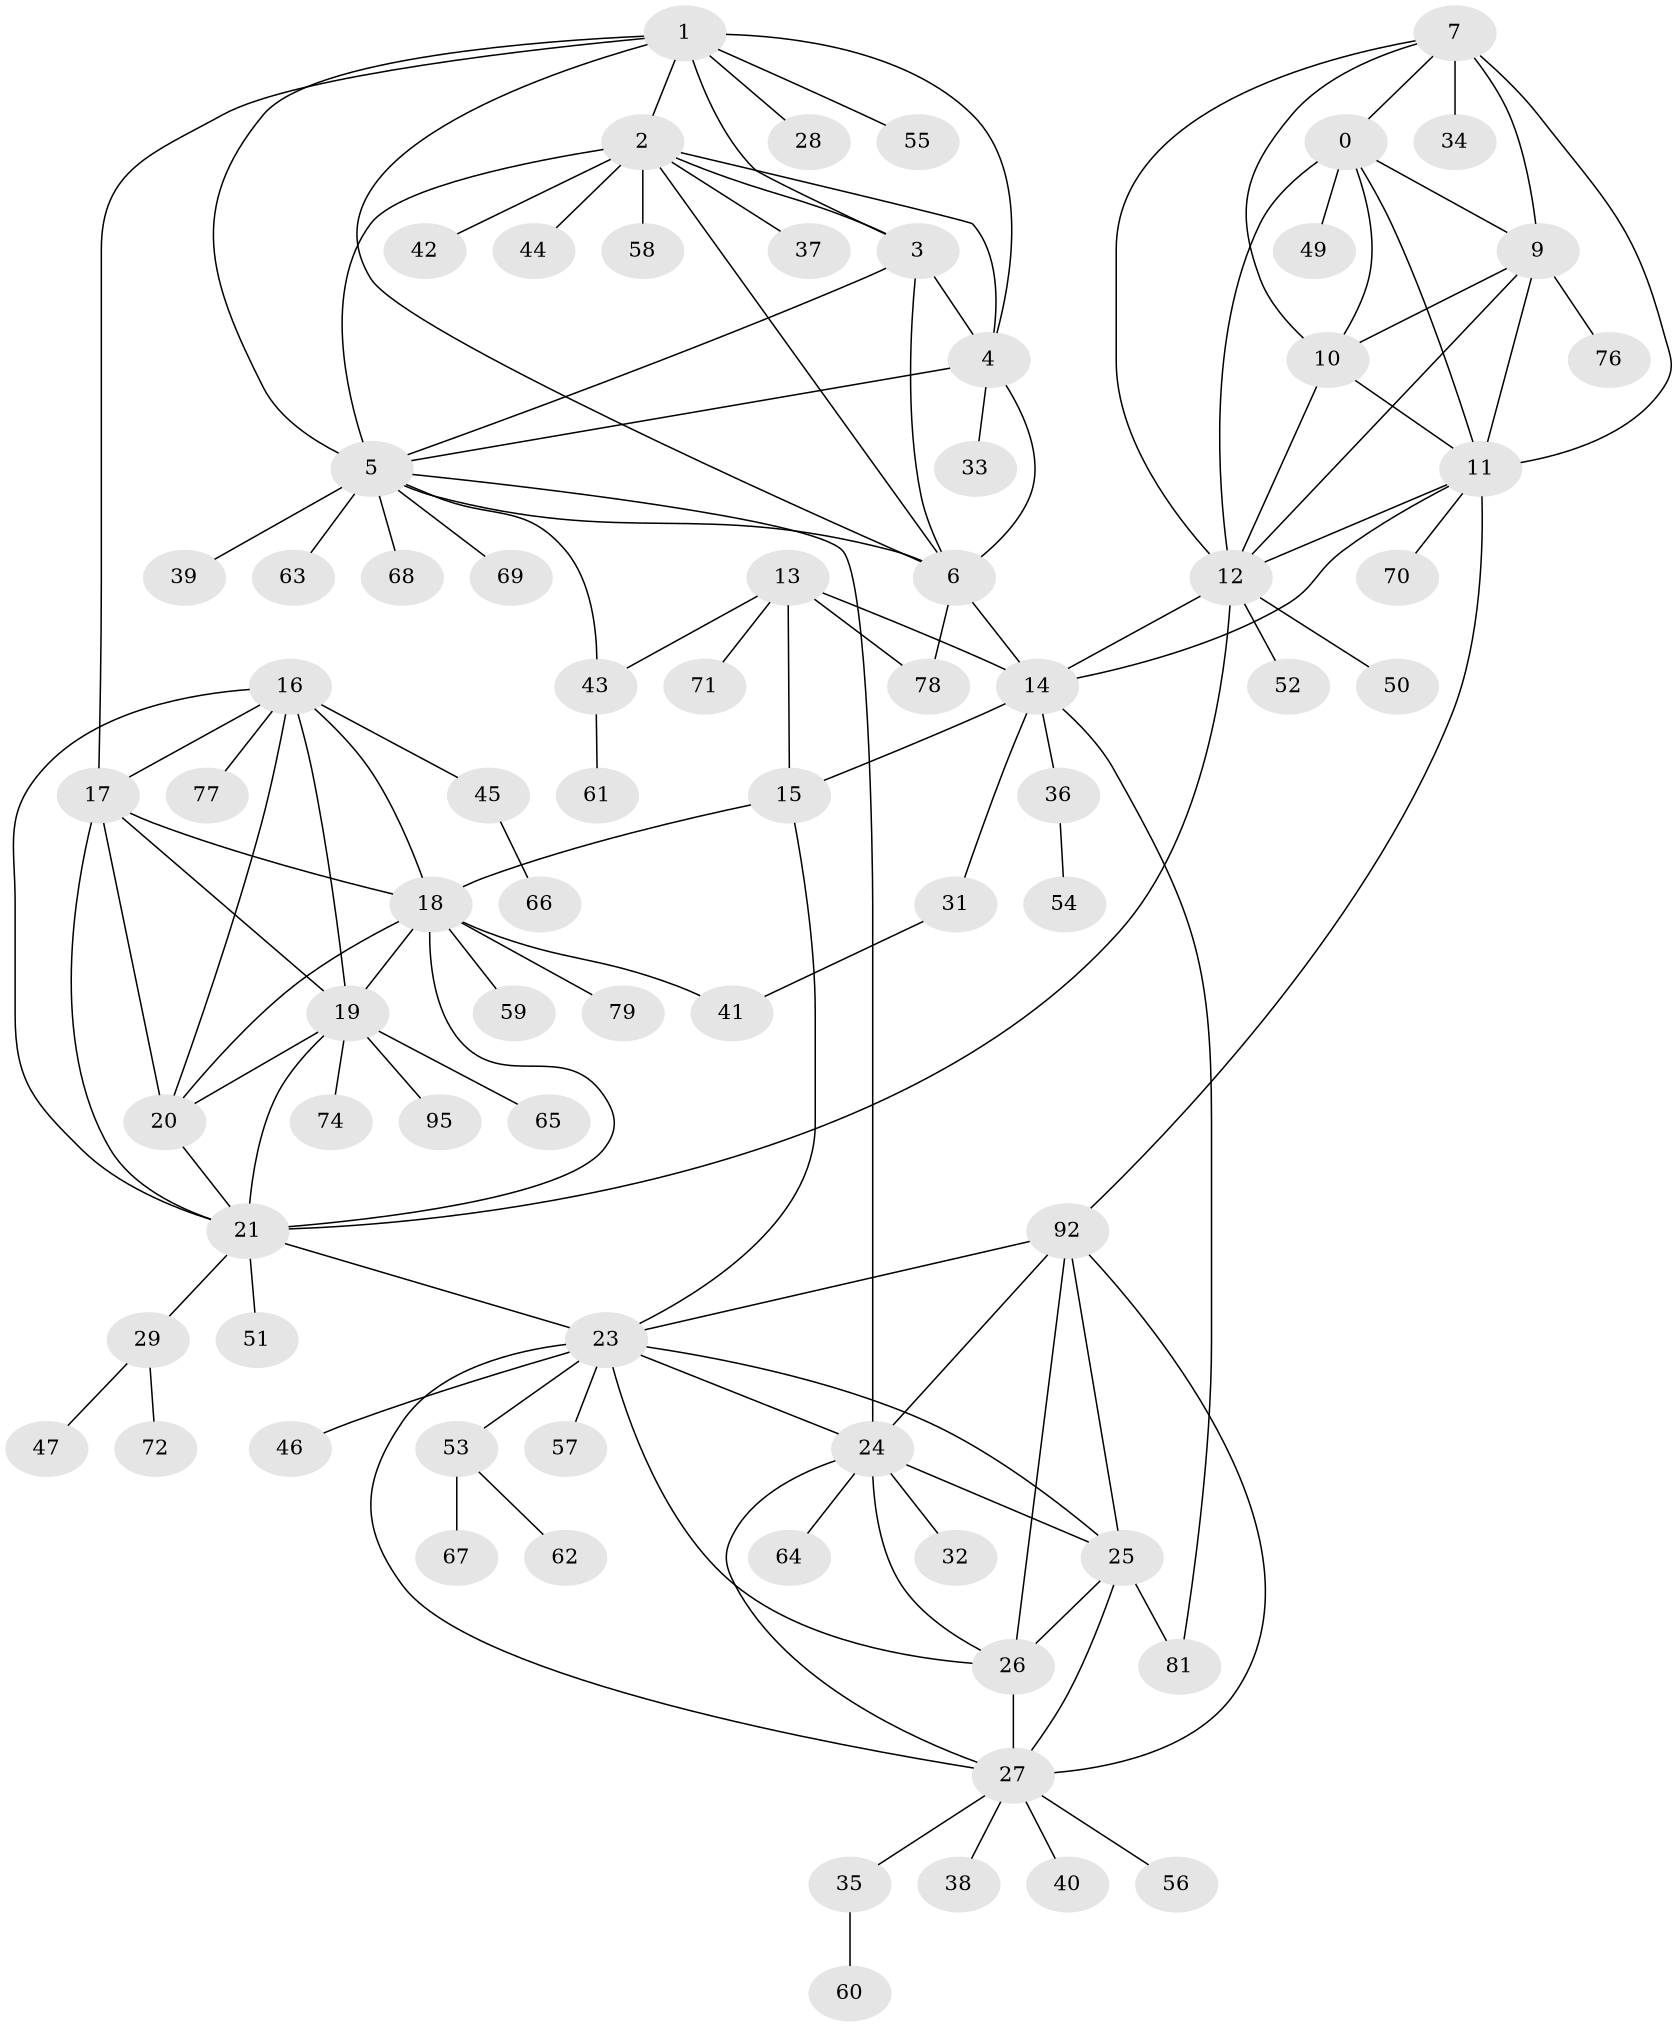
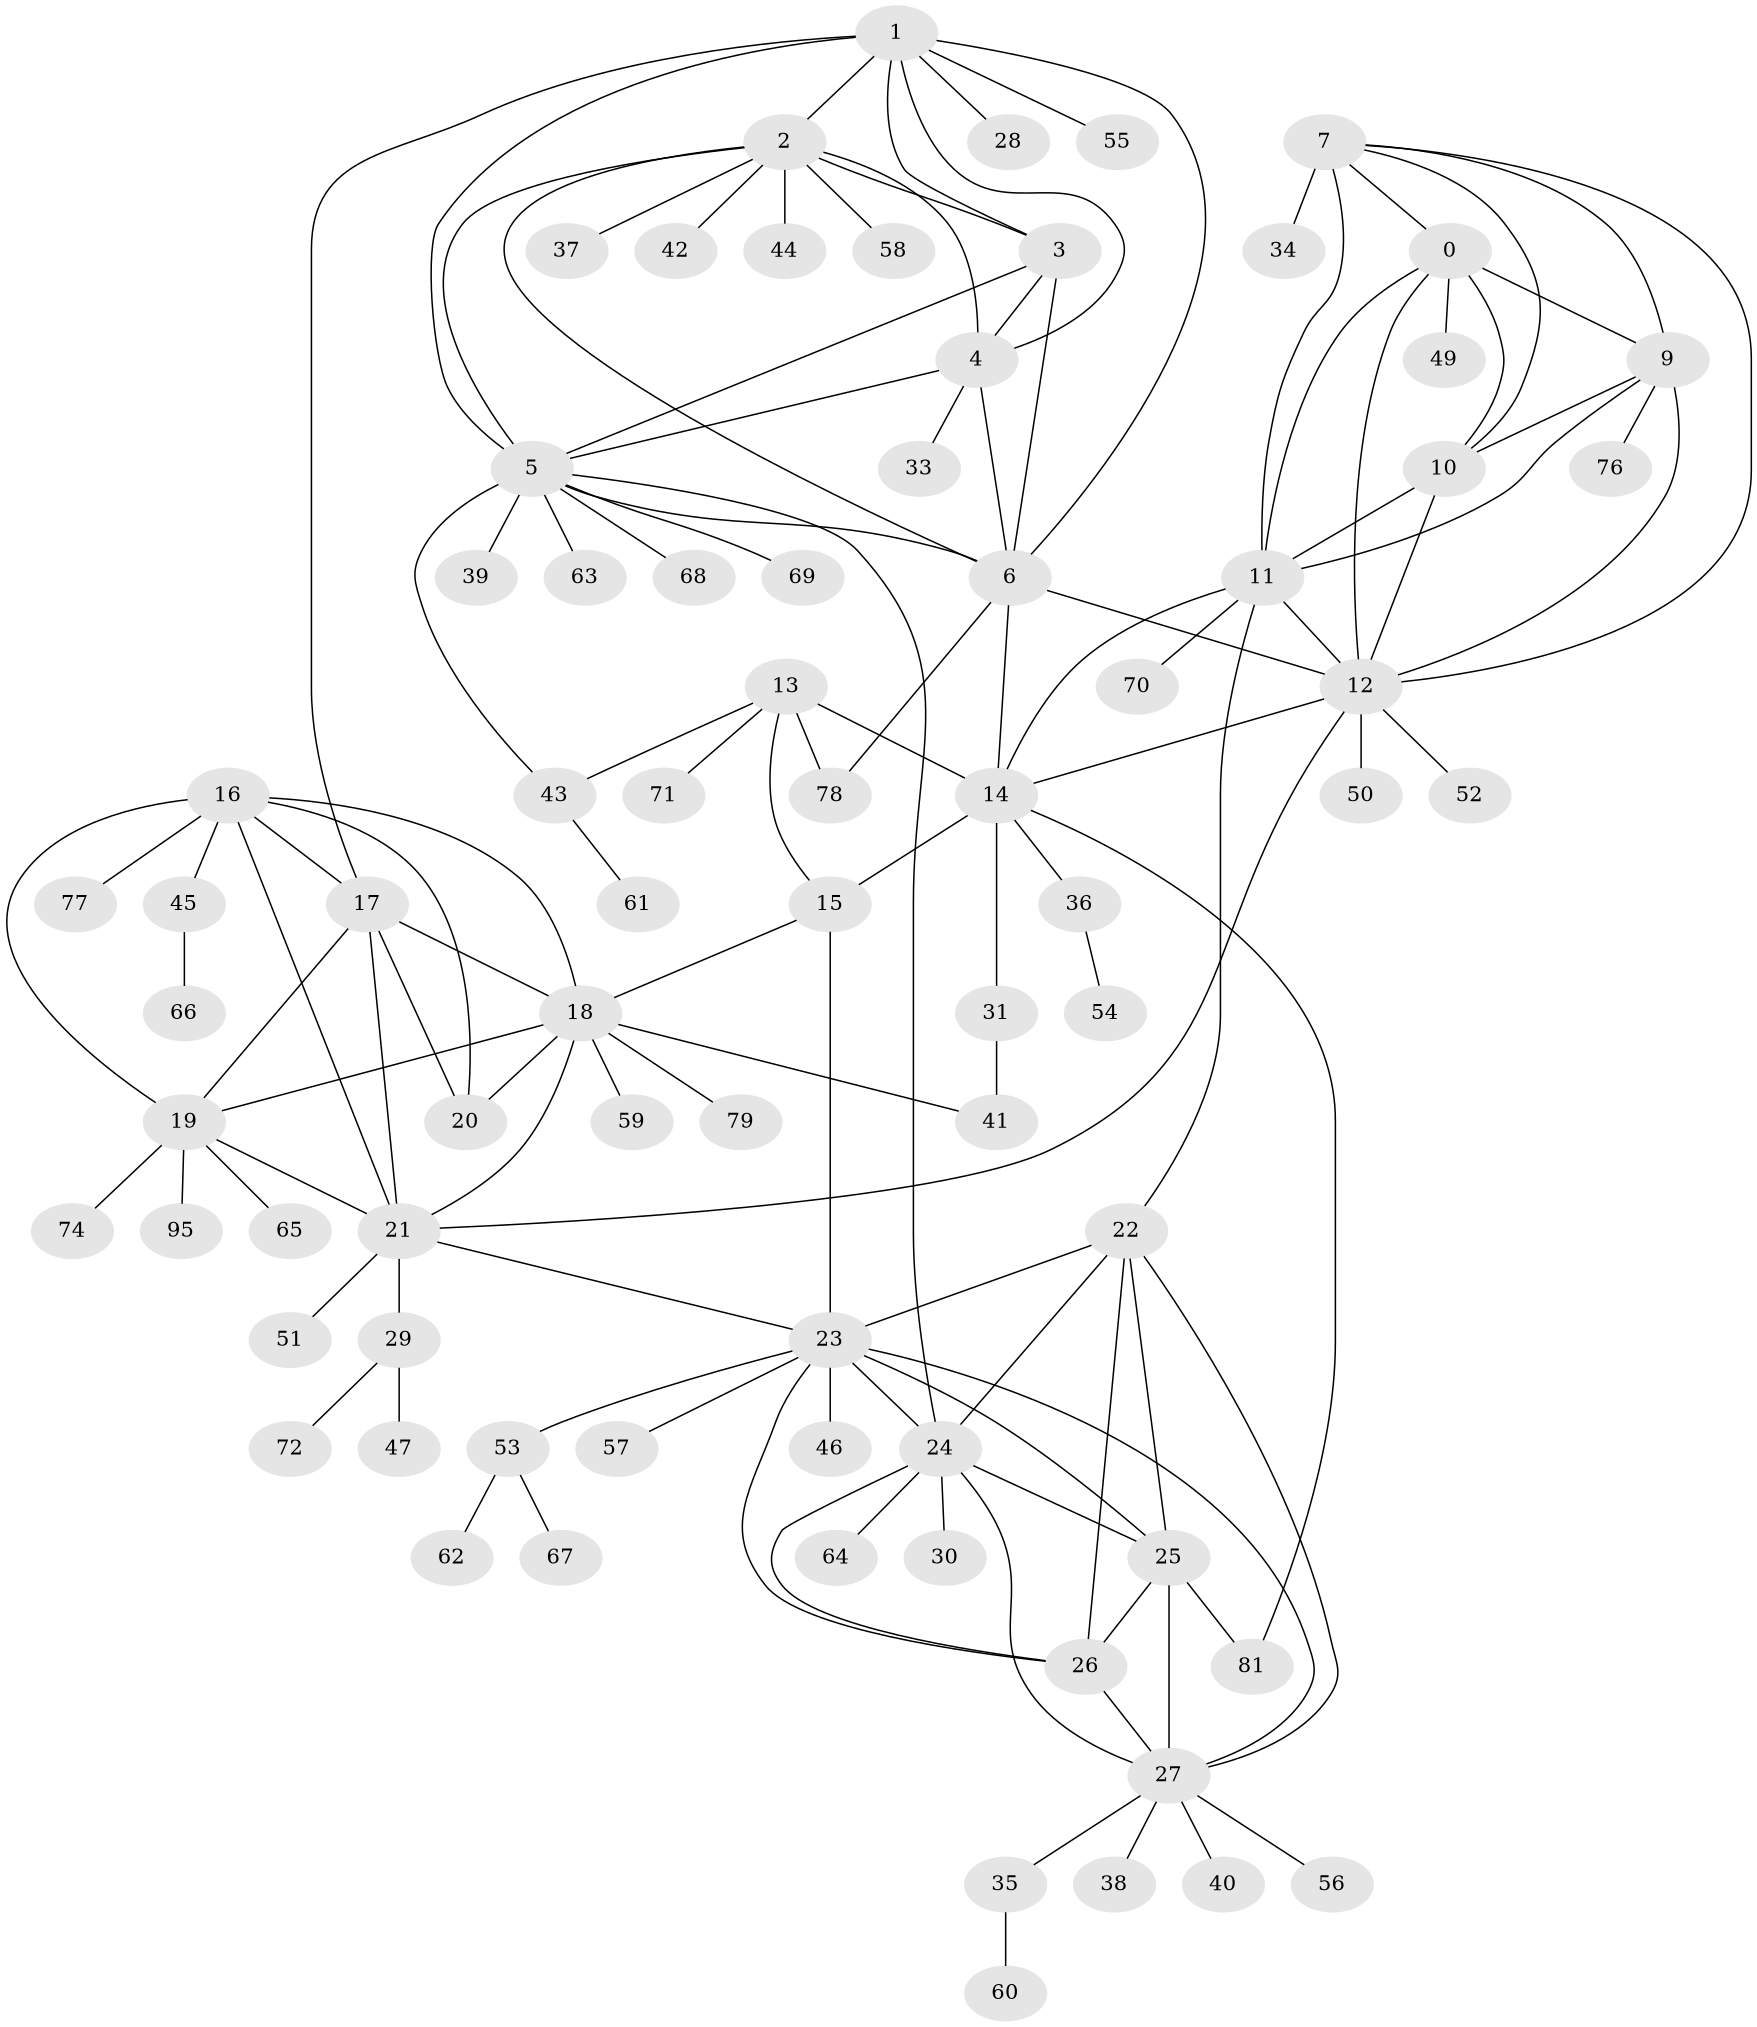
none -> (1179, 630)
(256, 1068) -> none
(206, 1177) -> none
(1068, 1231) -> (1127, 1231)
(956, 1558) -> (945, 1558)
